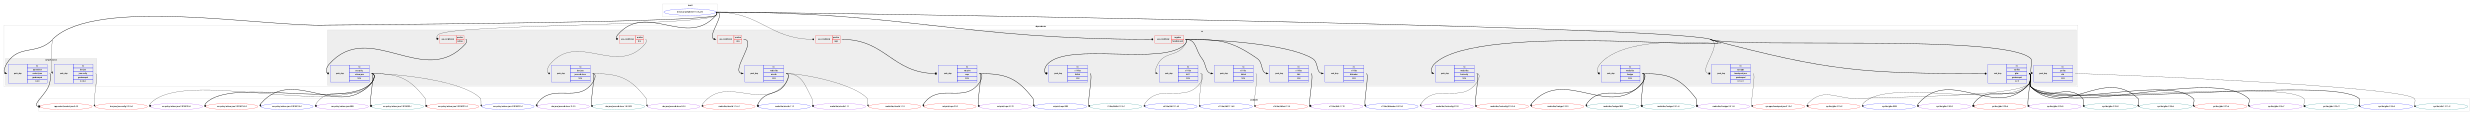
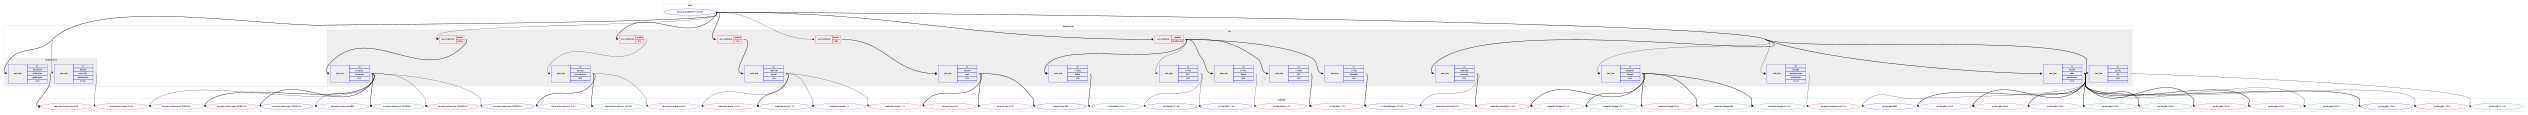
(1337, 107) -> (1337, 107)
none -> (1613, 107)
